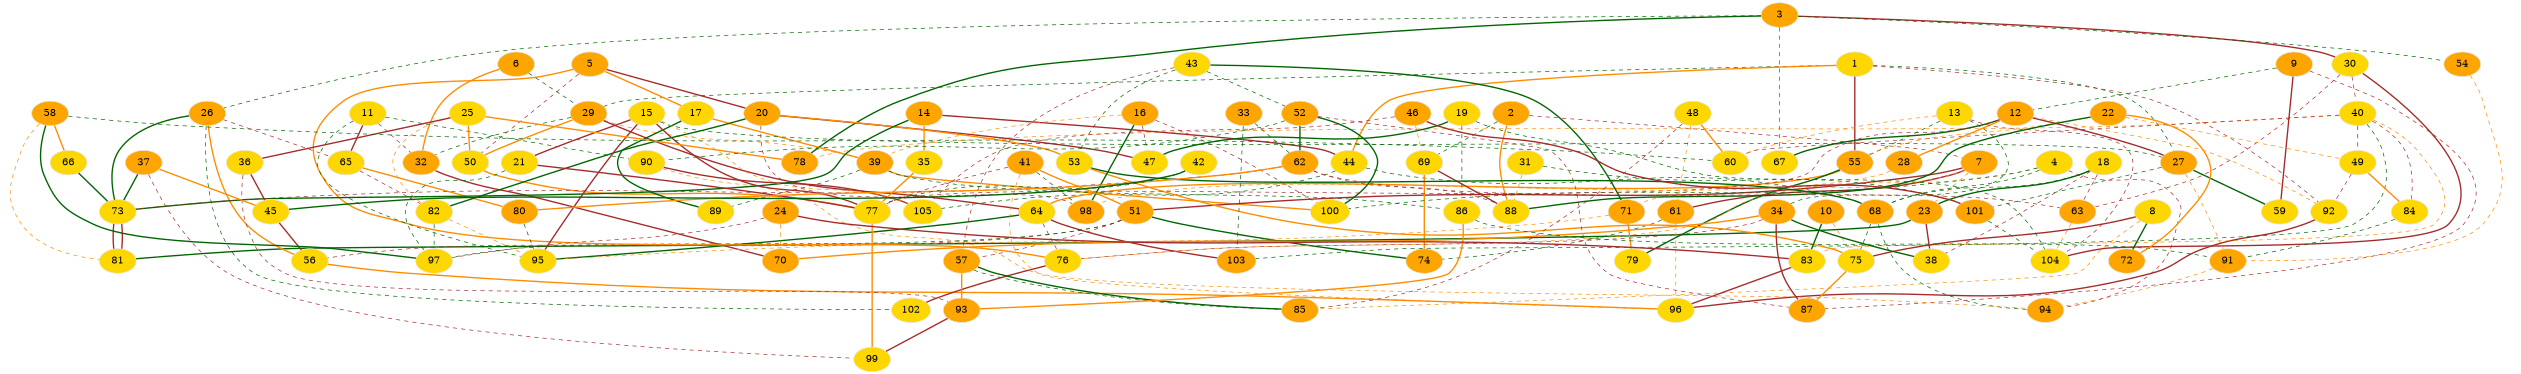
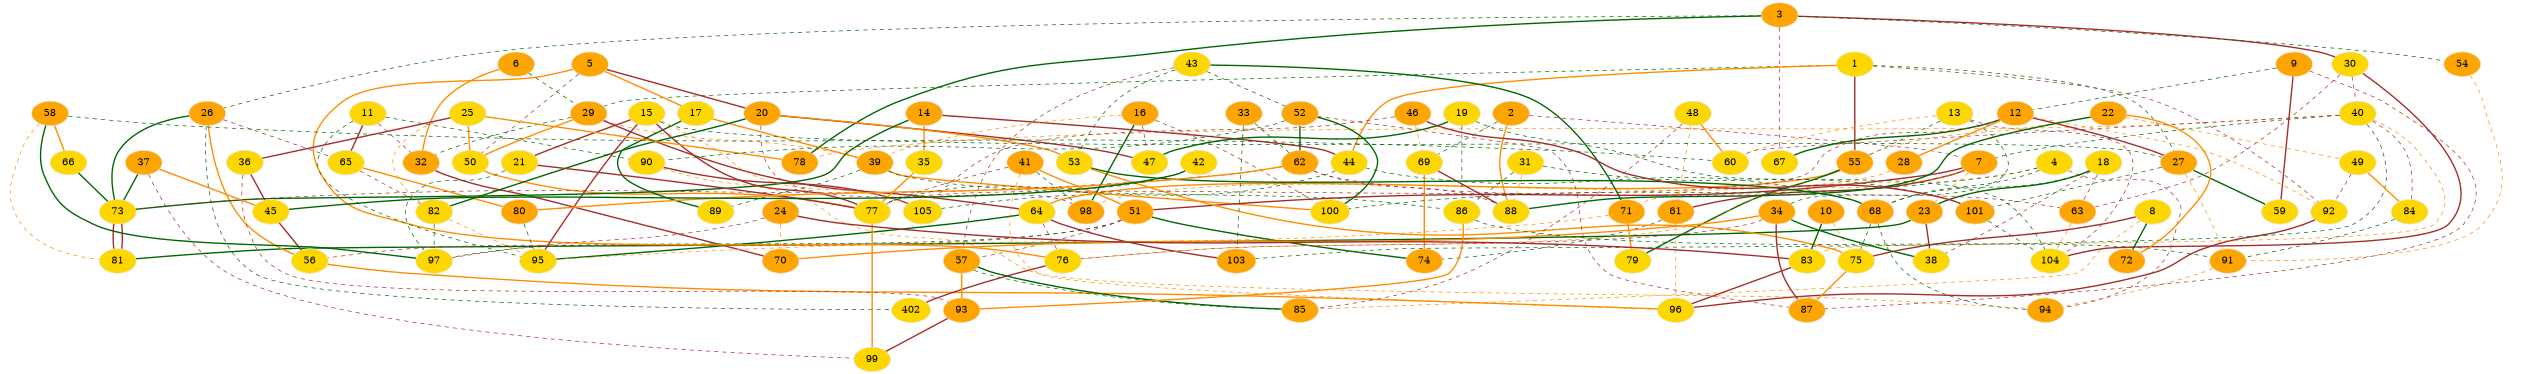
(2358, 138) -> (2150, 133)
none -> (1494, 187)
(911, 310) -> (911, 310)
